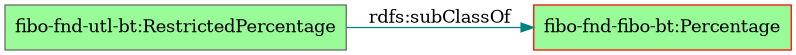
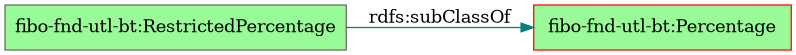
(662, 28) -> (662, 28)
